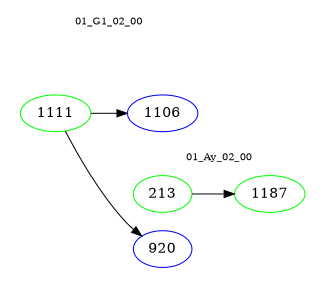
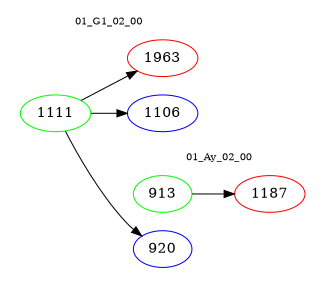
none -> (163, 58)
(163, 194) -> (163, 194)
(270, 194) -> (270, 194)
